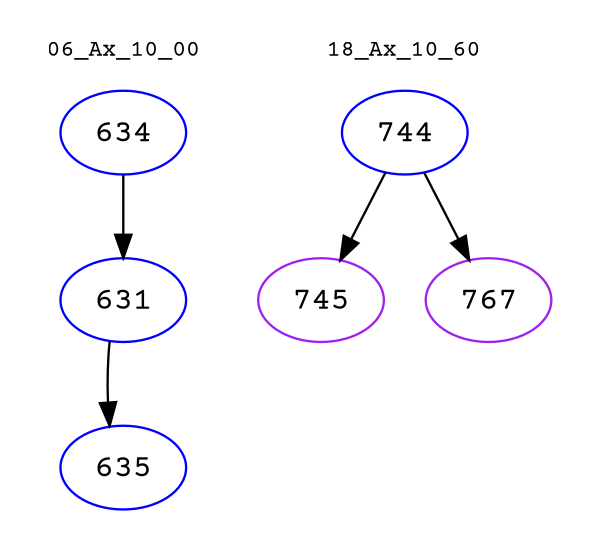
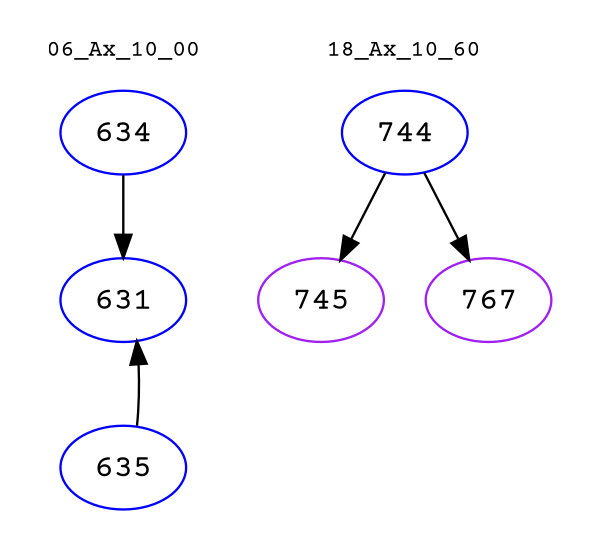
(108, 372) -> (139, 395)
